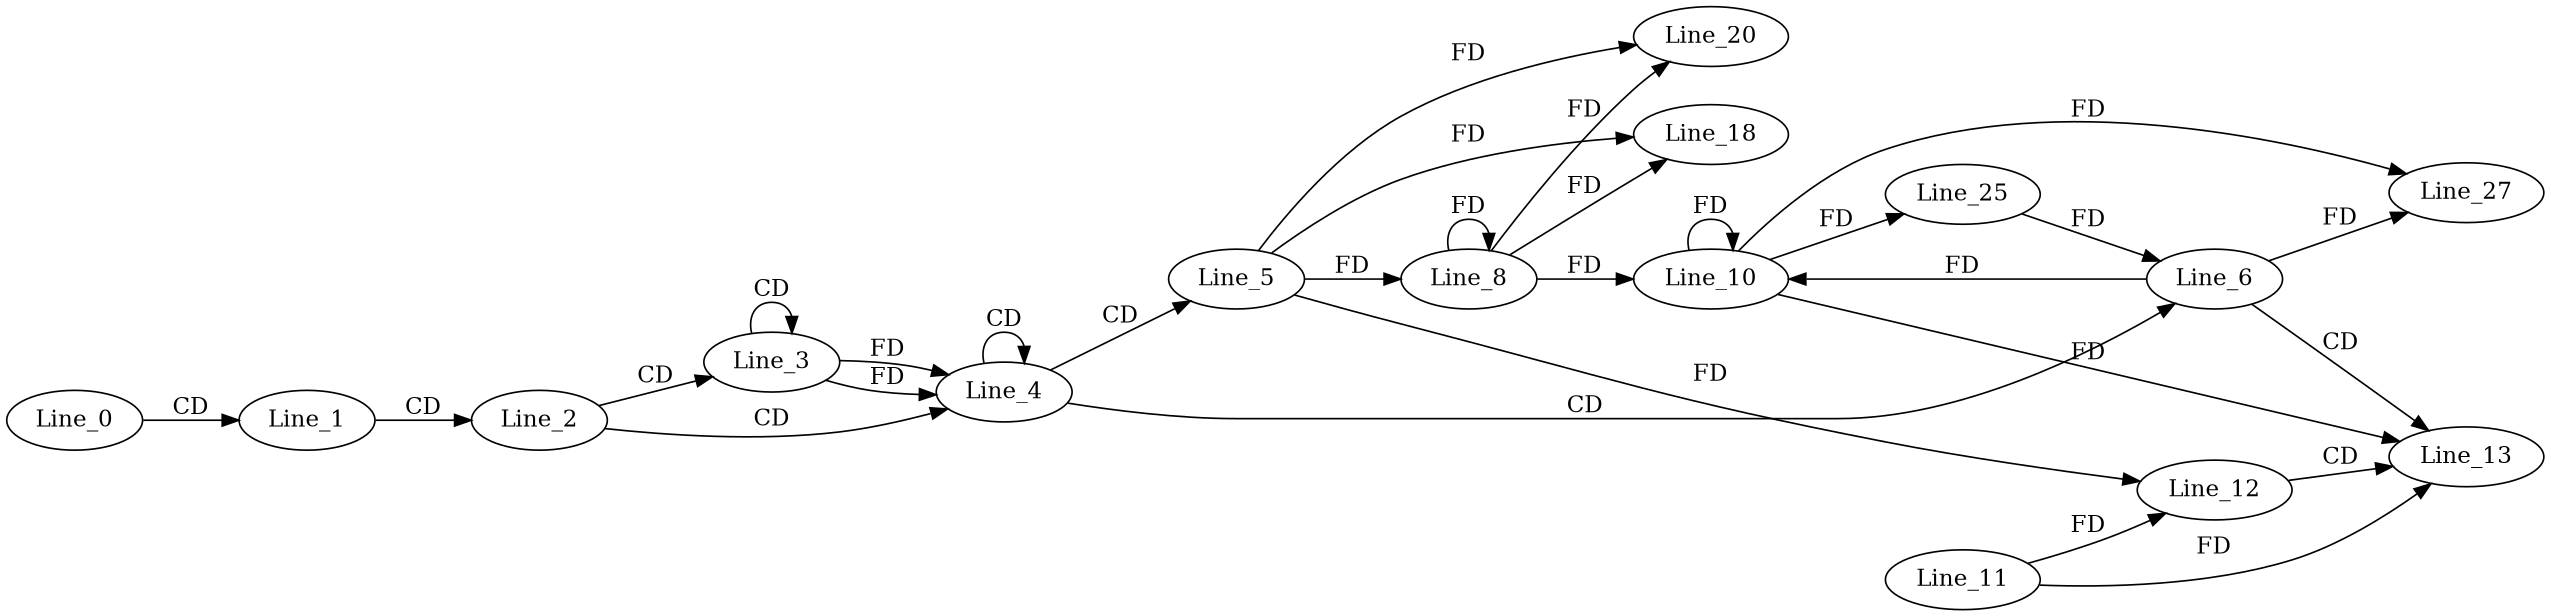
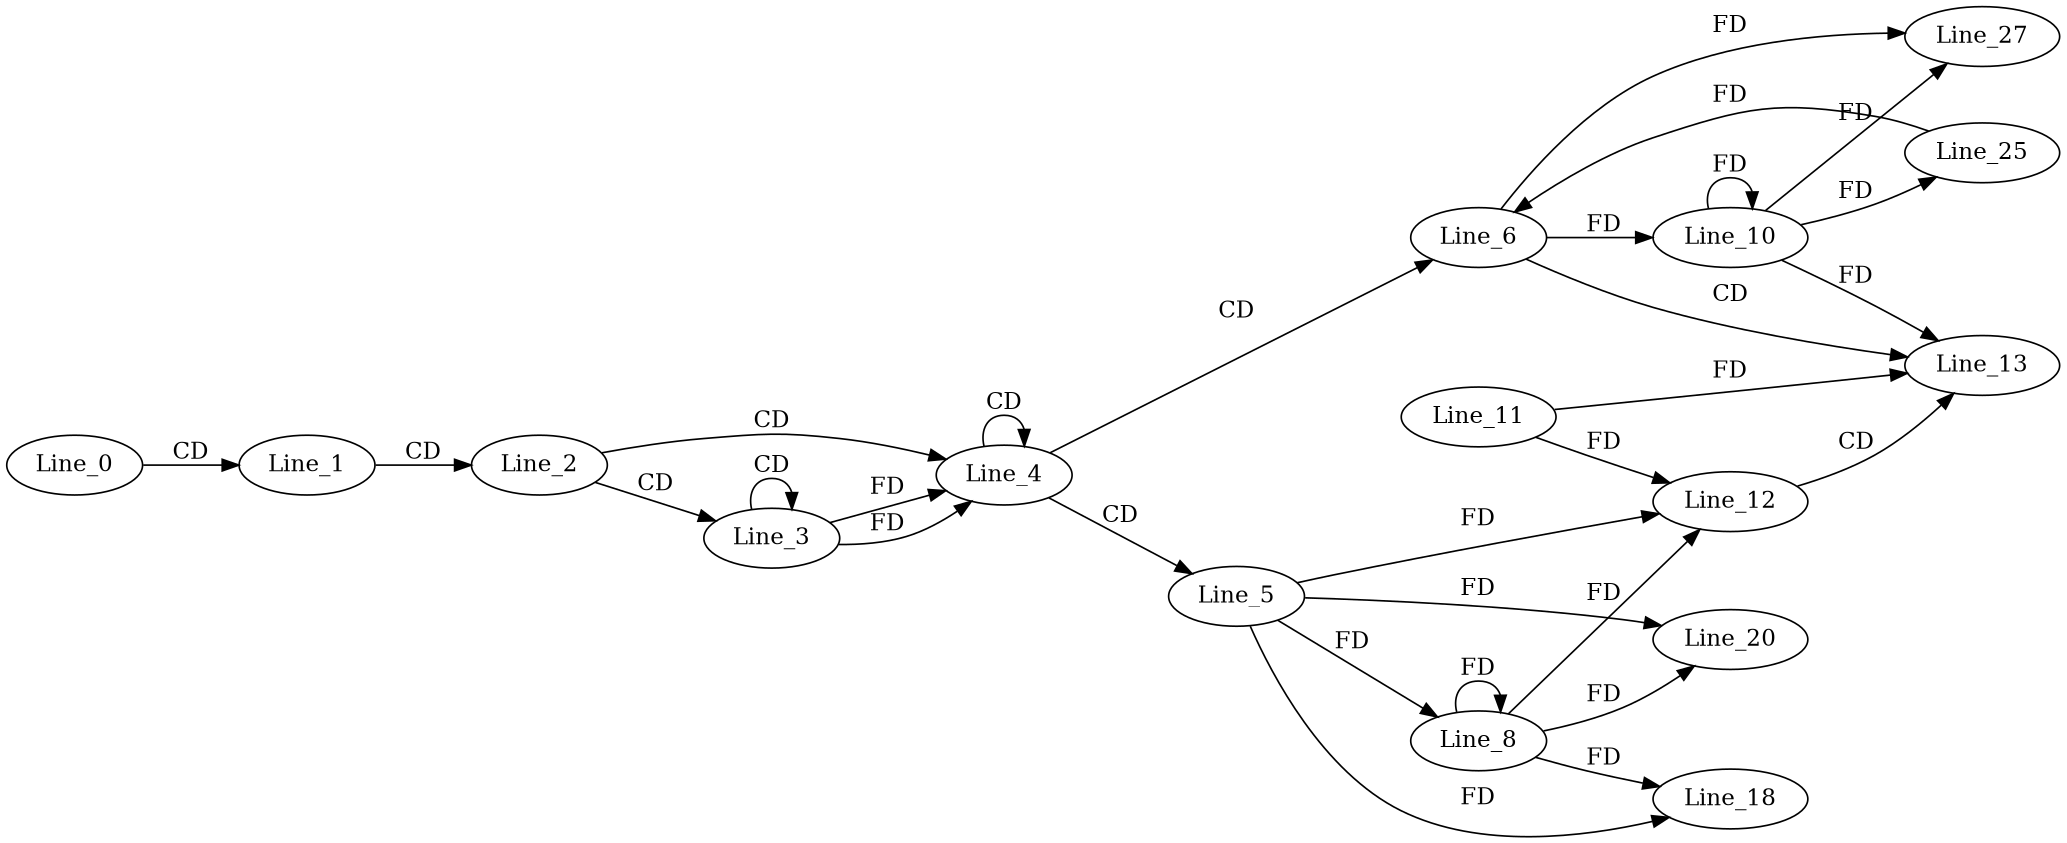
(1577, 279) -> (1598, 628)
